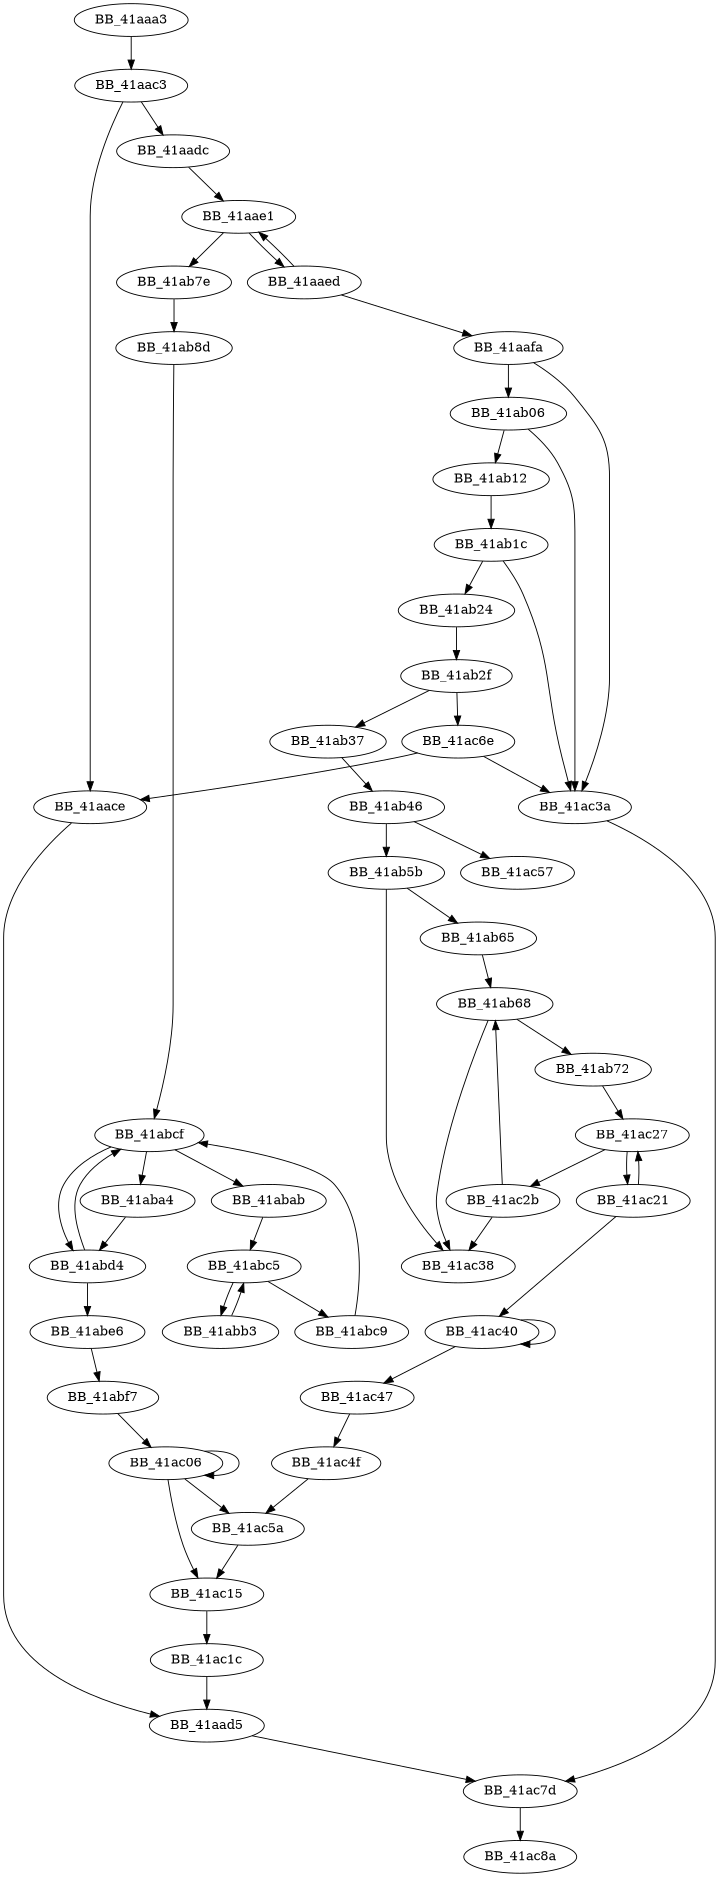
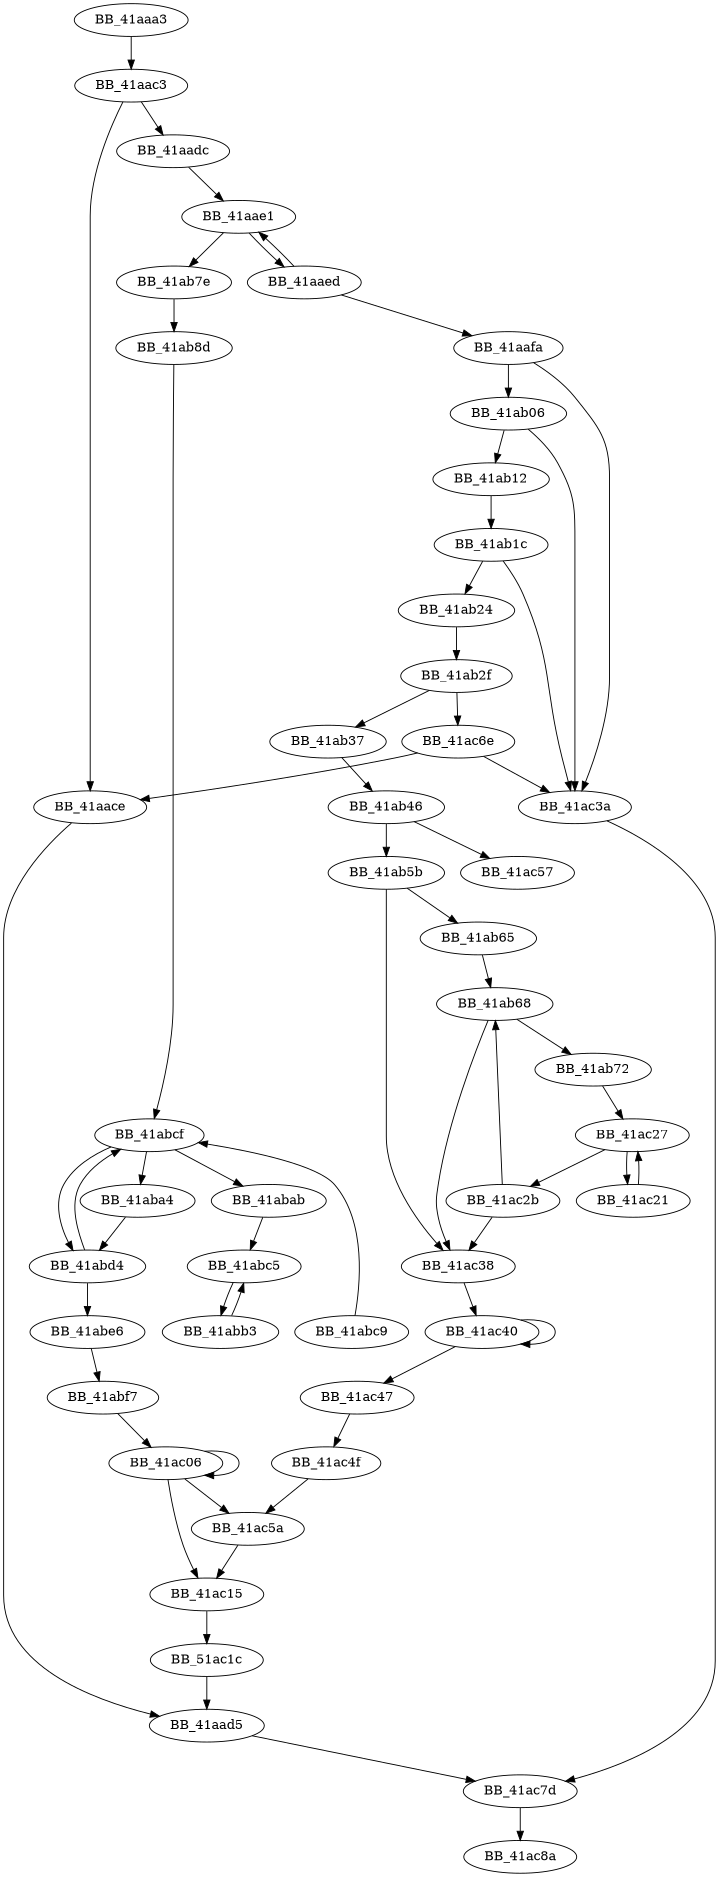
(561, 1263) -> (468, 1295)
(294, 1297) -> none
(207, 1660) -> (207, 1660)
